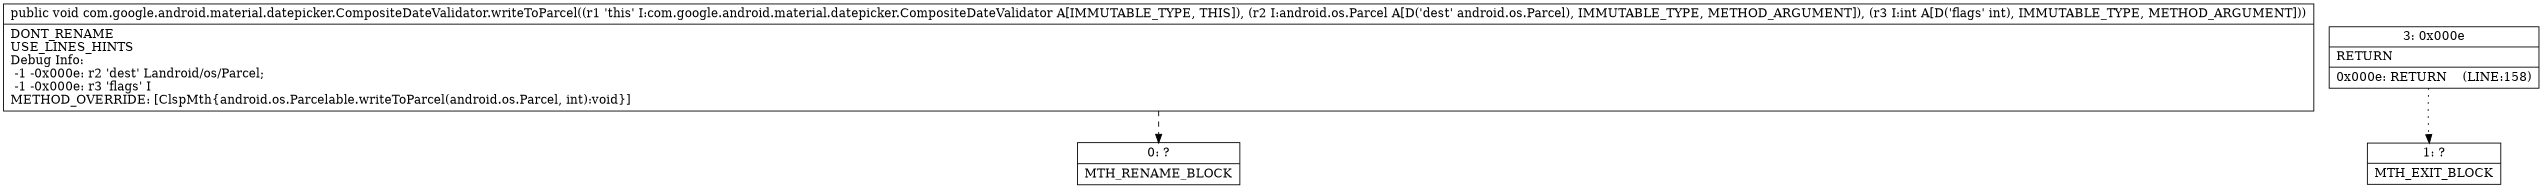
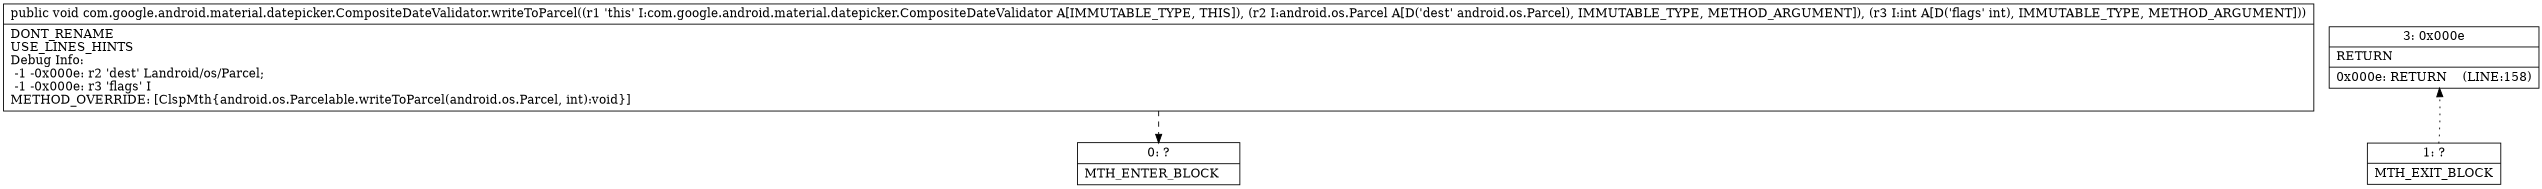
(2428, 111) -> (2440, 120)
(1159, 174) -> (1152, 174)
